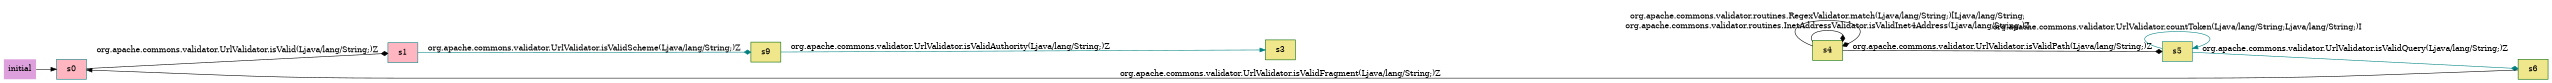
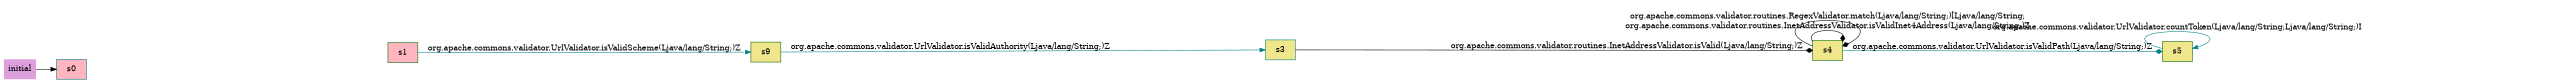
(1280, 50) -> (1280, 50)
none -> (1551, 50)
(1999, 51) -> (1999, 51)
(581, 52) -> (581, 52)
(2177, 52) -> (2177, 52)
(403, 53) -> (403, 53)
(234, 61) -> none
(2533, 69) -> none
